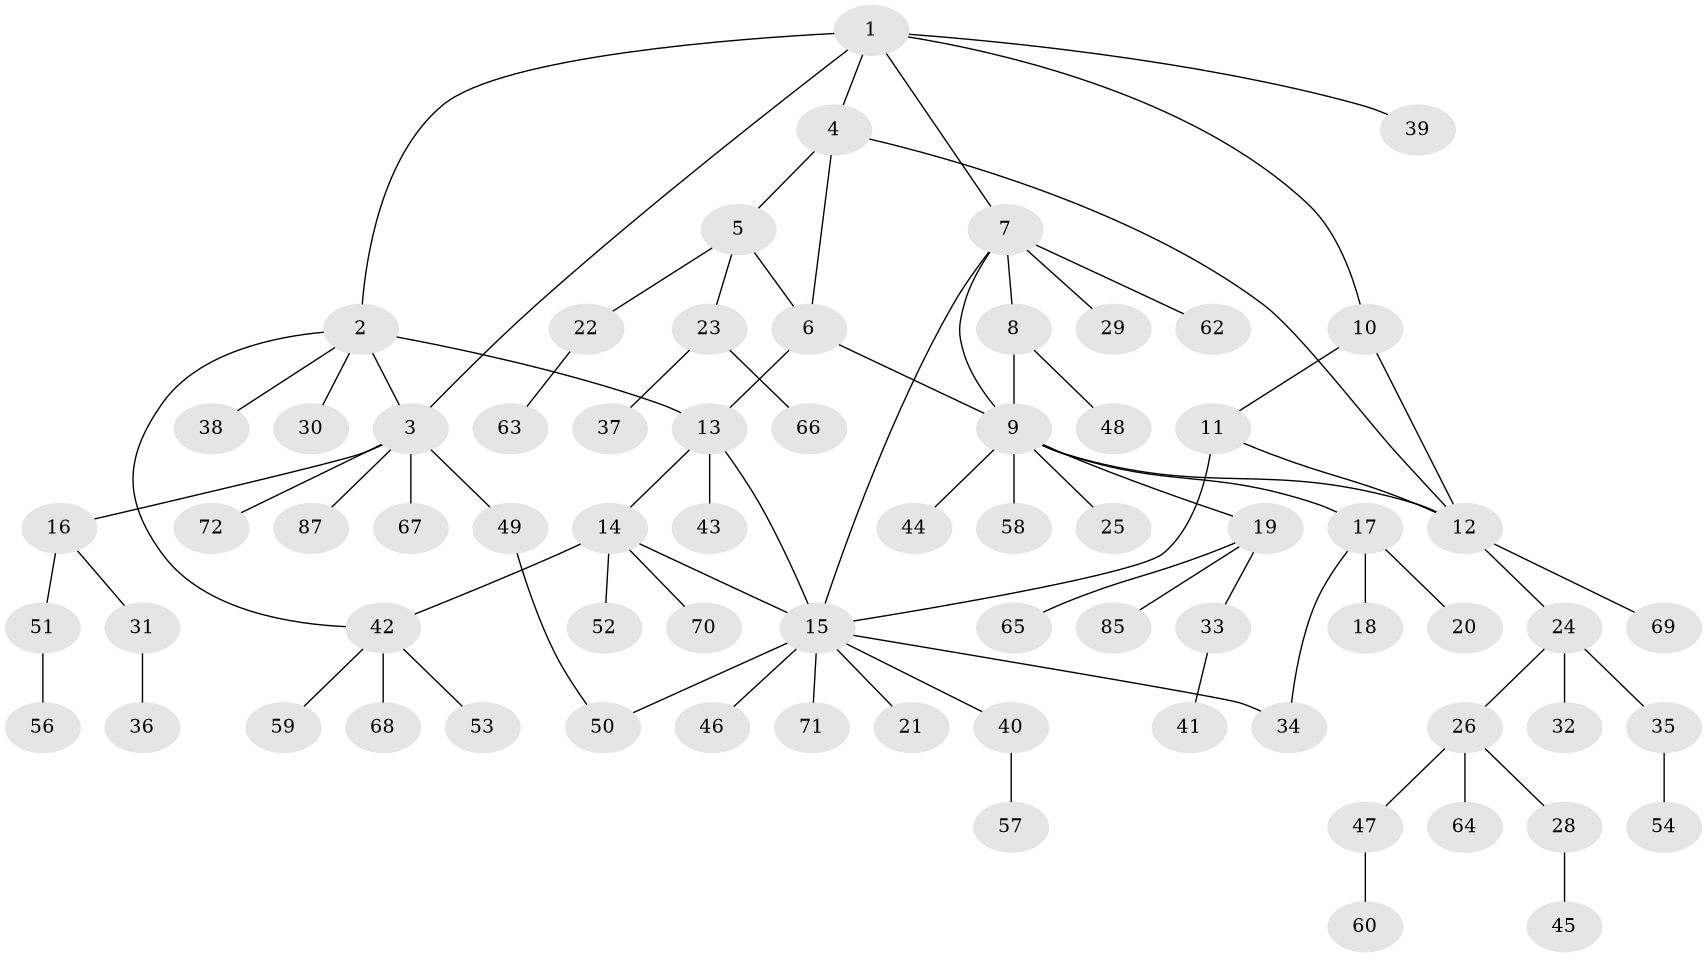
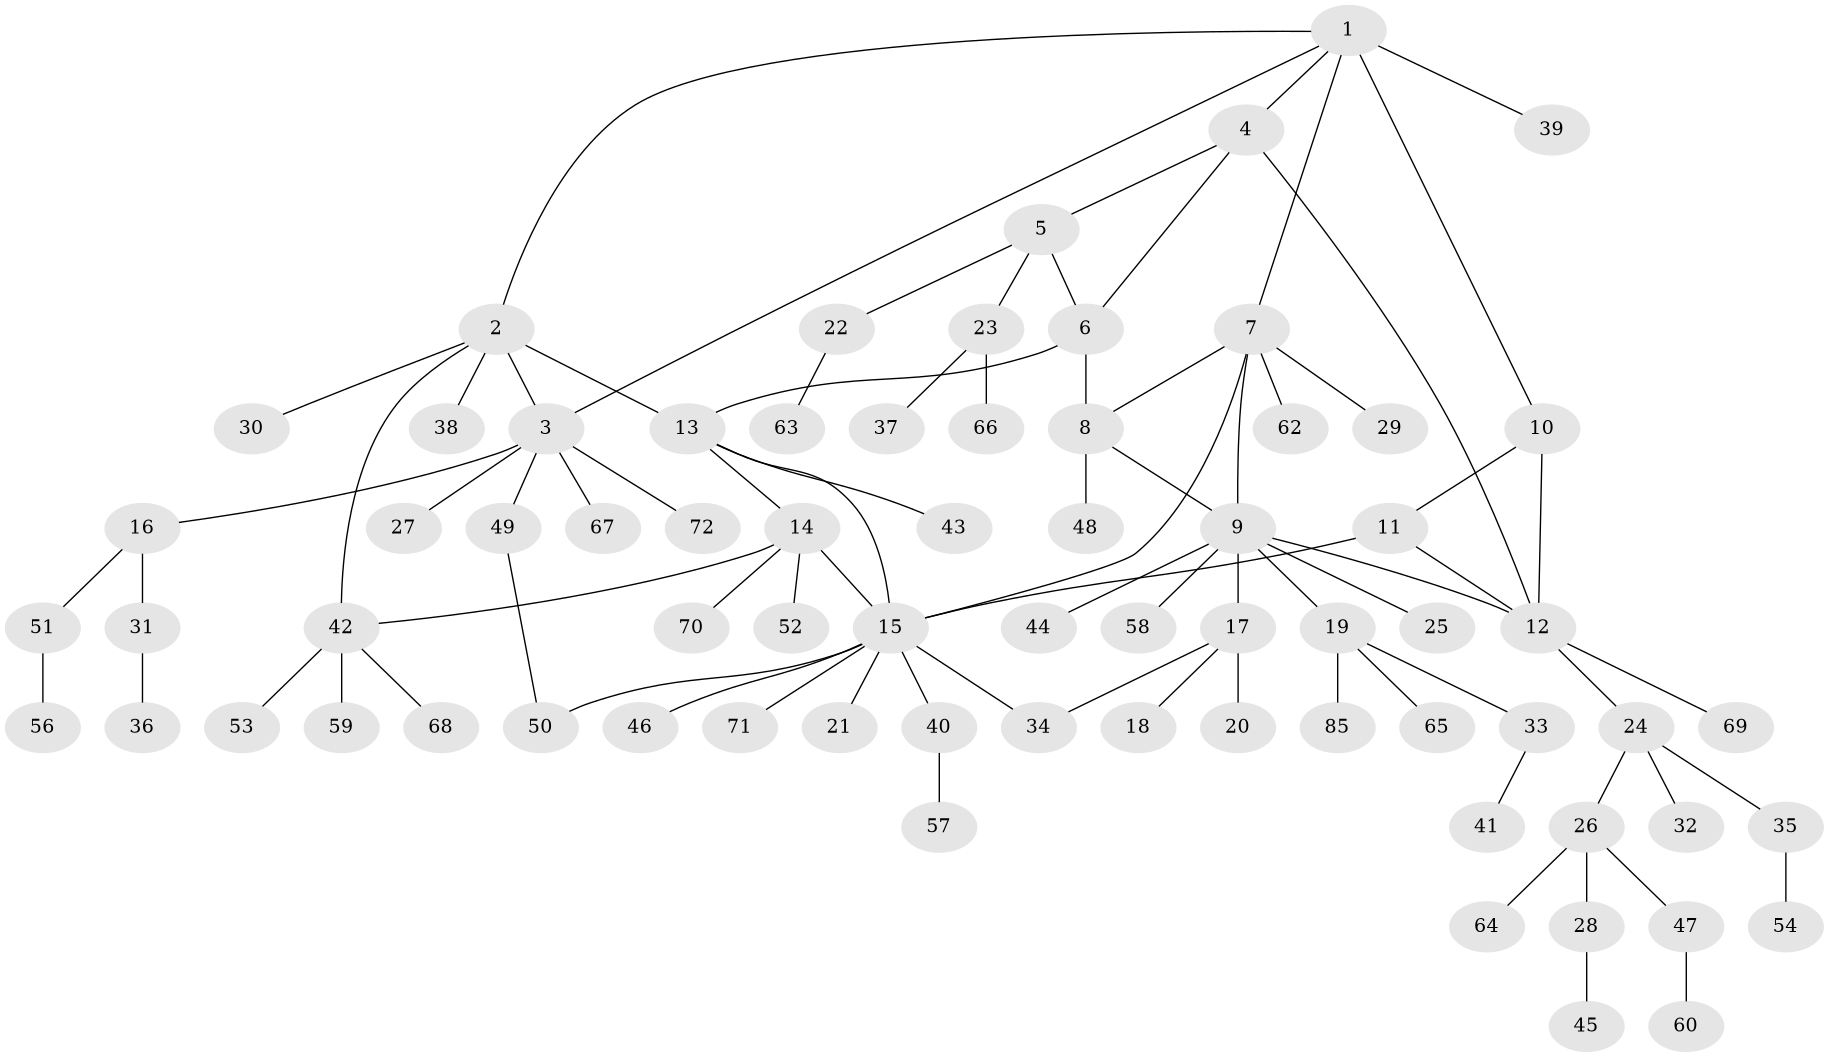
(904, 376) -> (1086, 379)
(311, 528) -> (404, 528)
